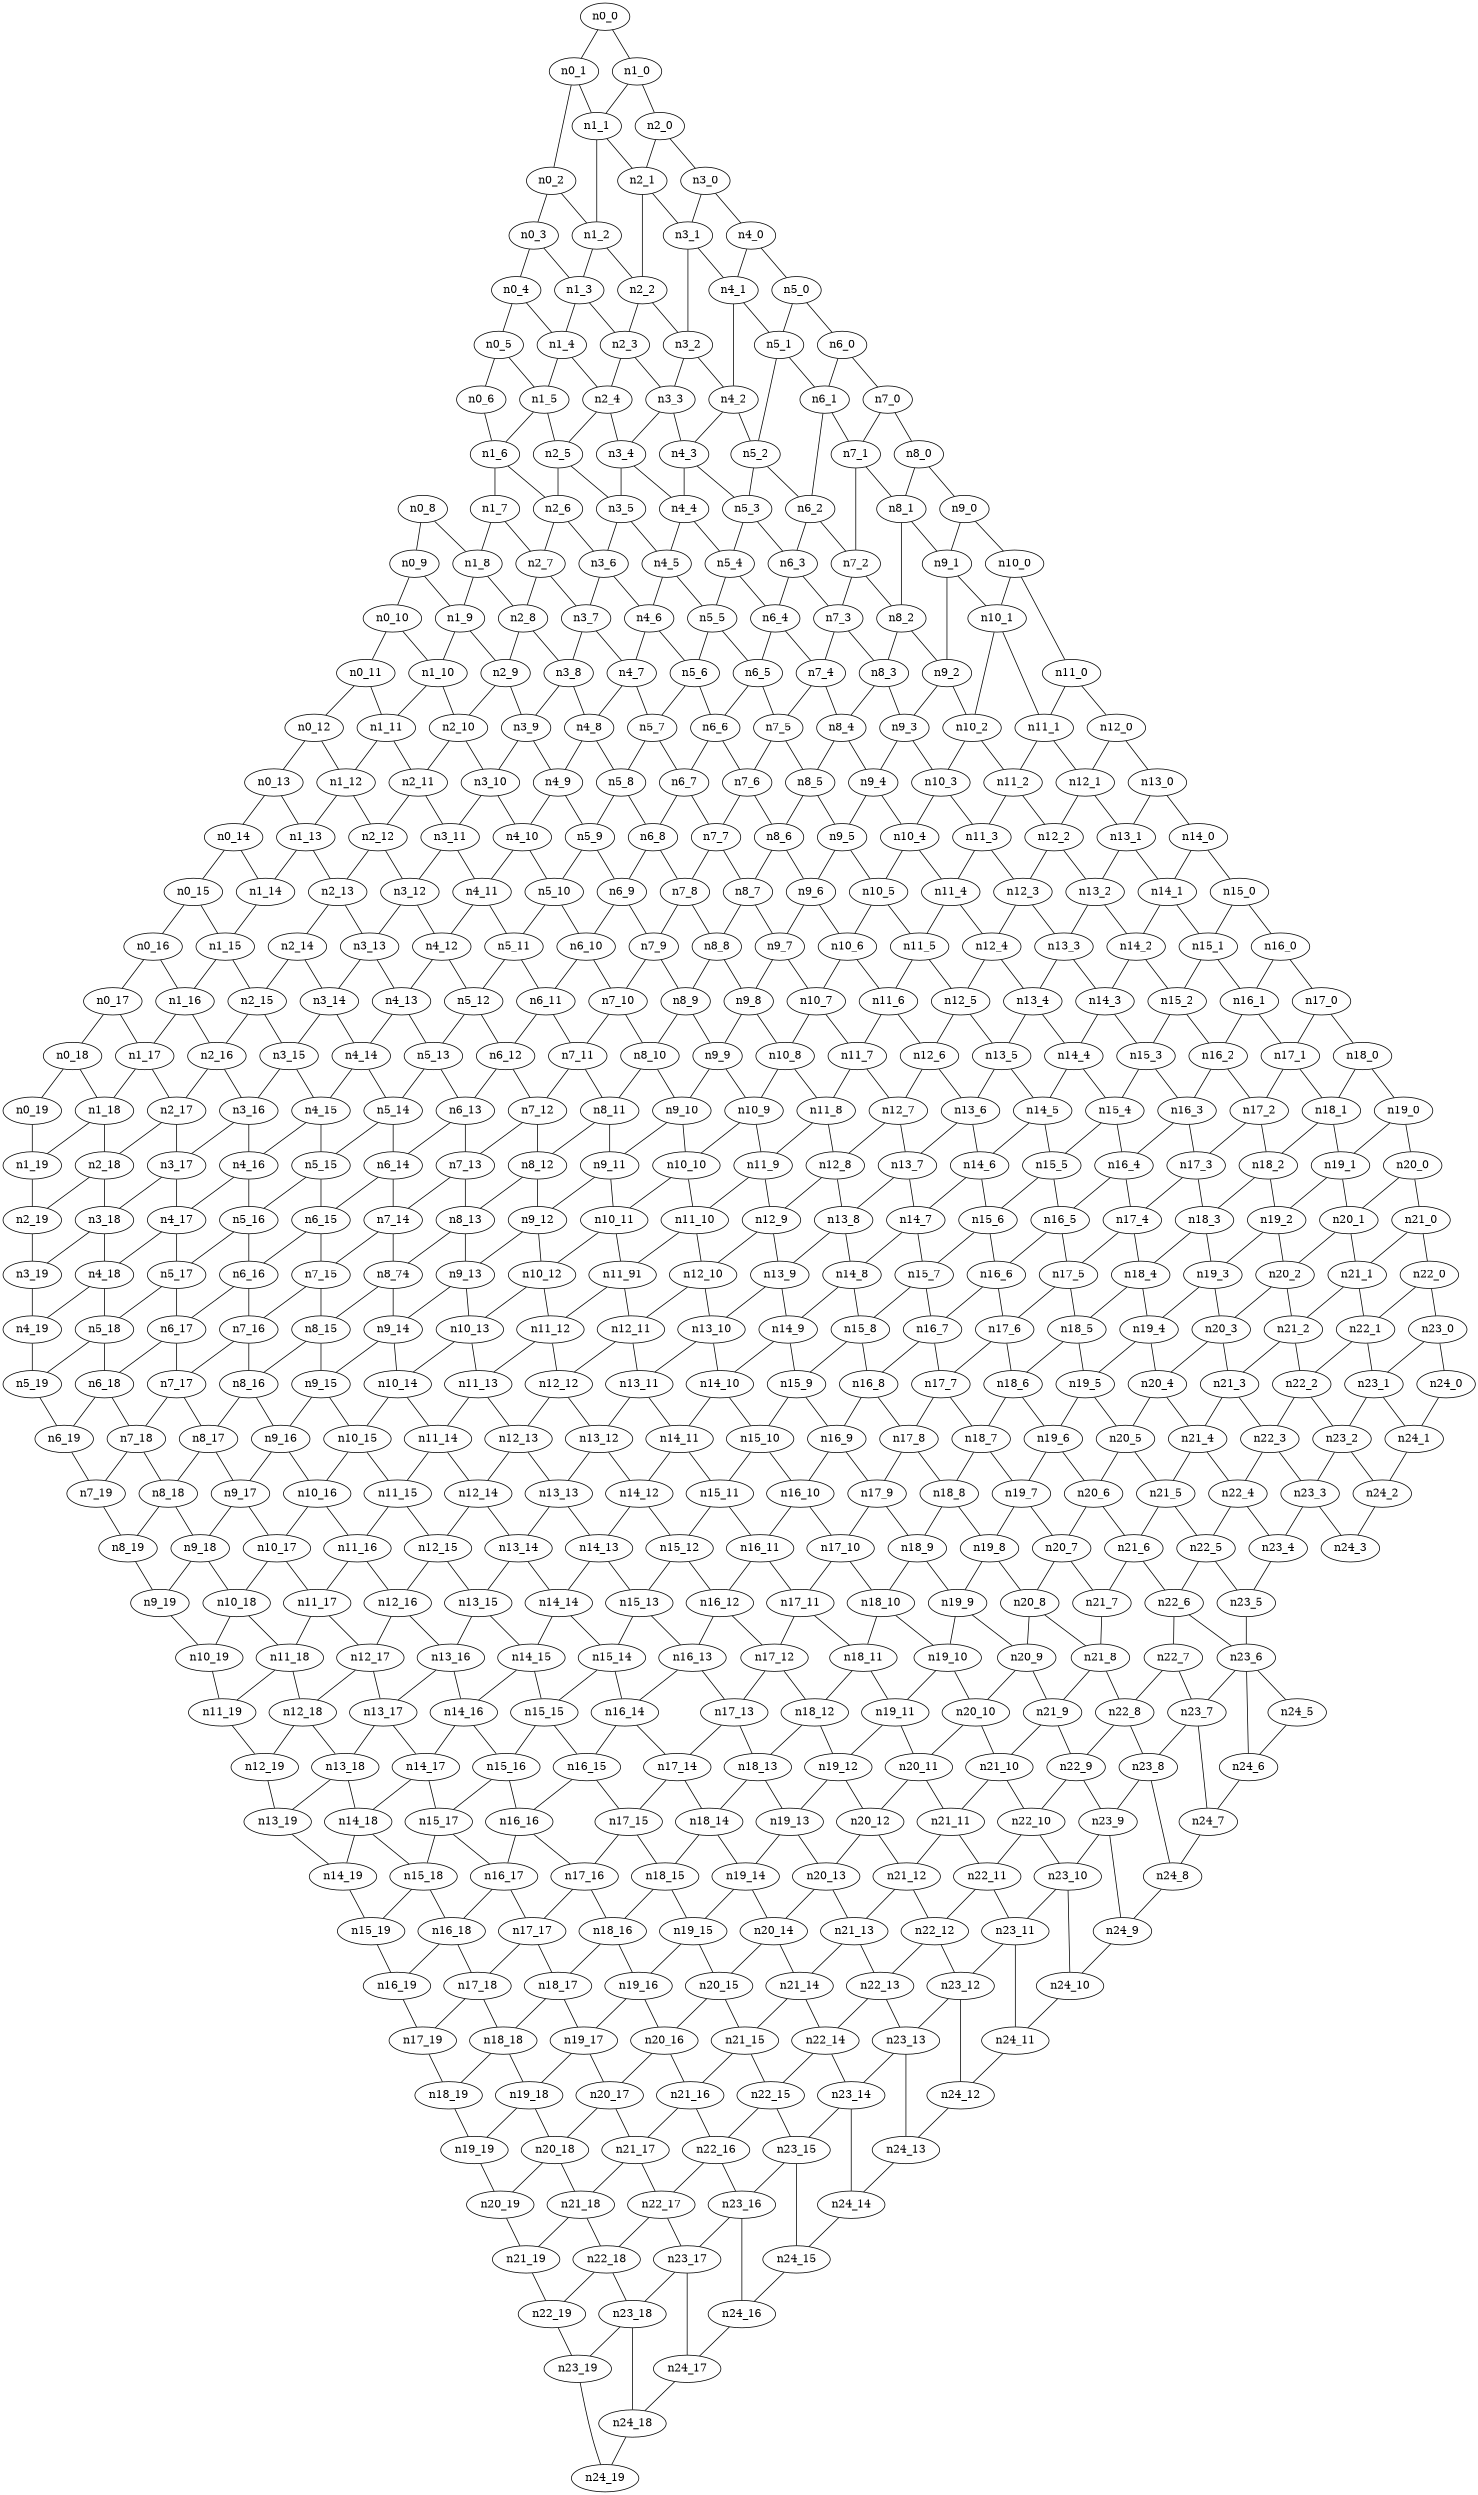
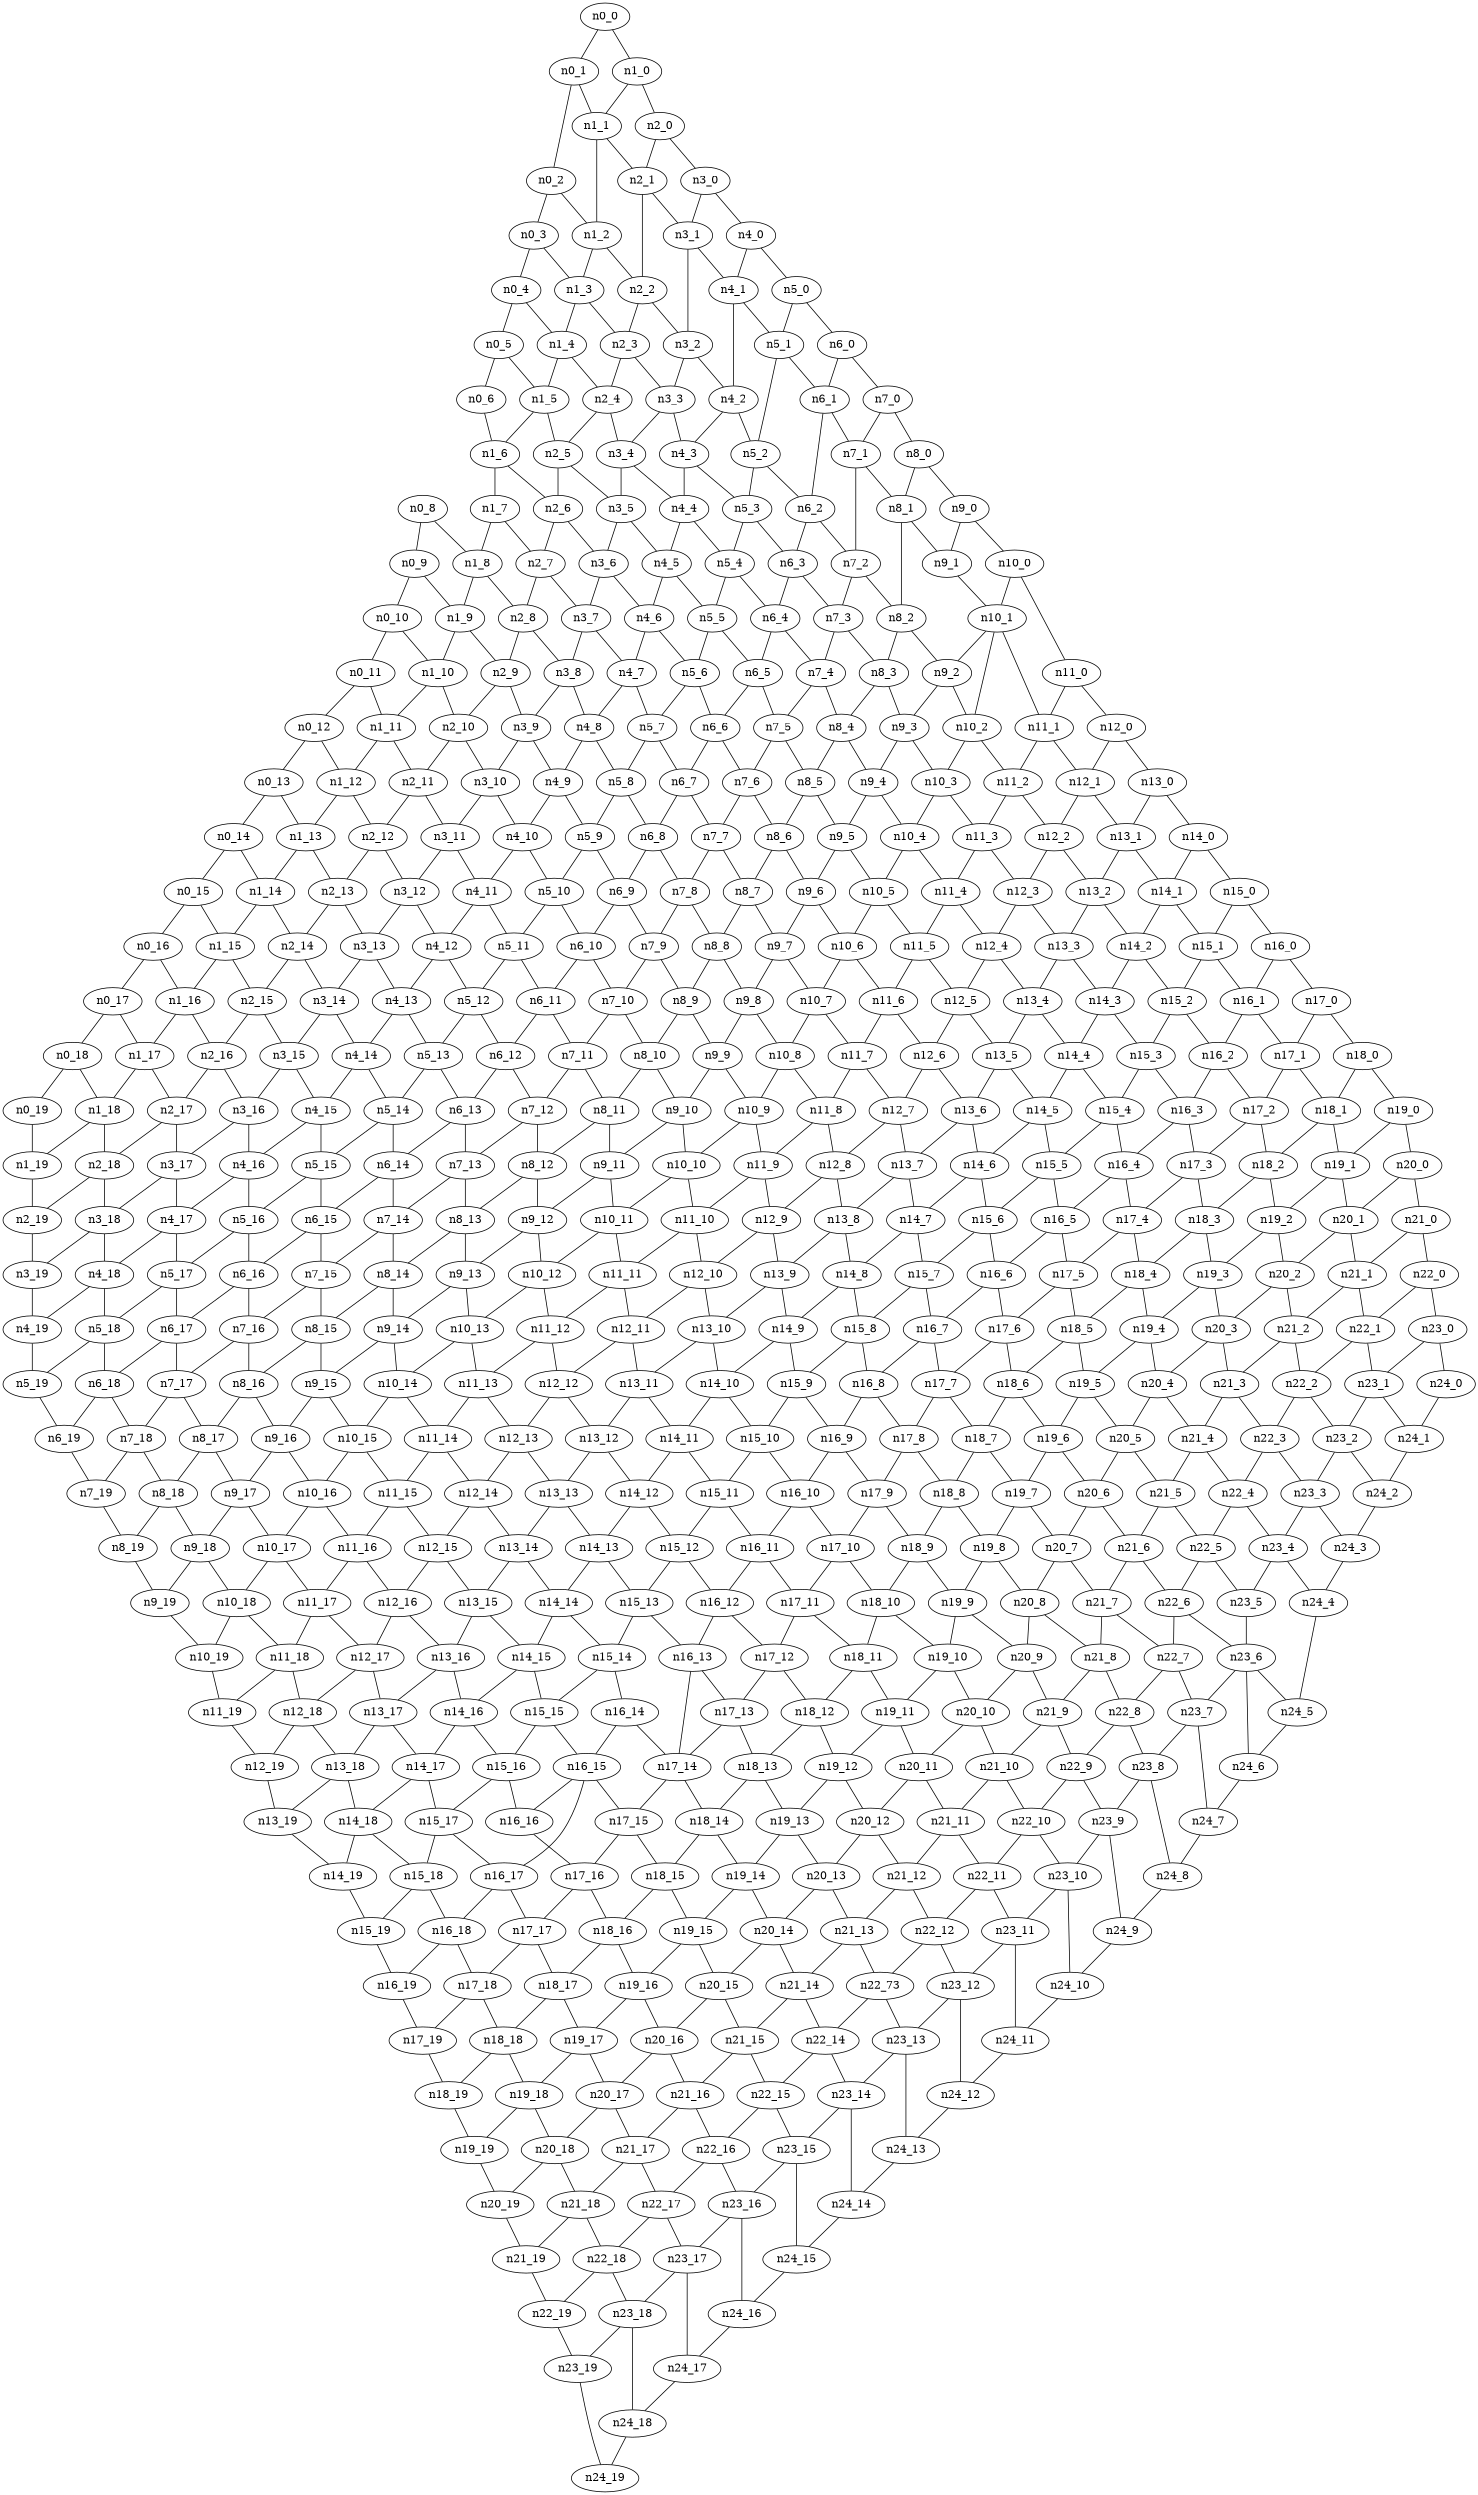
(947, 618) -> (972, 646)
none -> (282, 919)
(393, 1275) -> (393, 1275)
(623, 1275) -> (623, 1275)
none -> (1318, 1603)
none -> (1138, 1630)
(659, 1685) -> (685, 1712)
(512, 1849) -> (563, 1830)
(880, 1986) -> (880, 1986)
